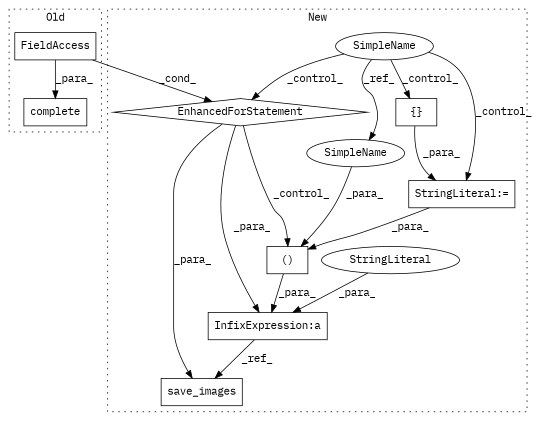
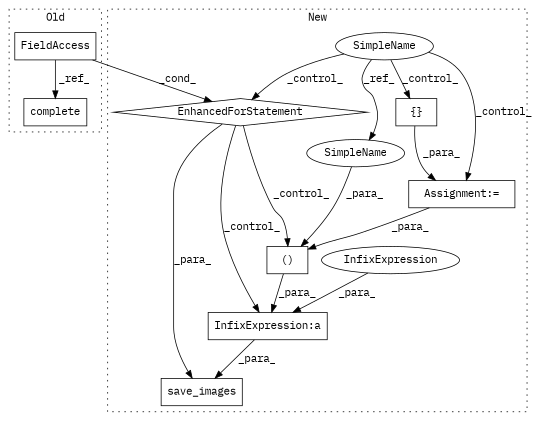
(74, 79) -> (74, 79)
(462, 194) -> (462, 194)
(252, 227) -> (252, 227)
(391, 260) -> (391, 260)
(257, 359) -> (257, 359)
